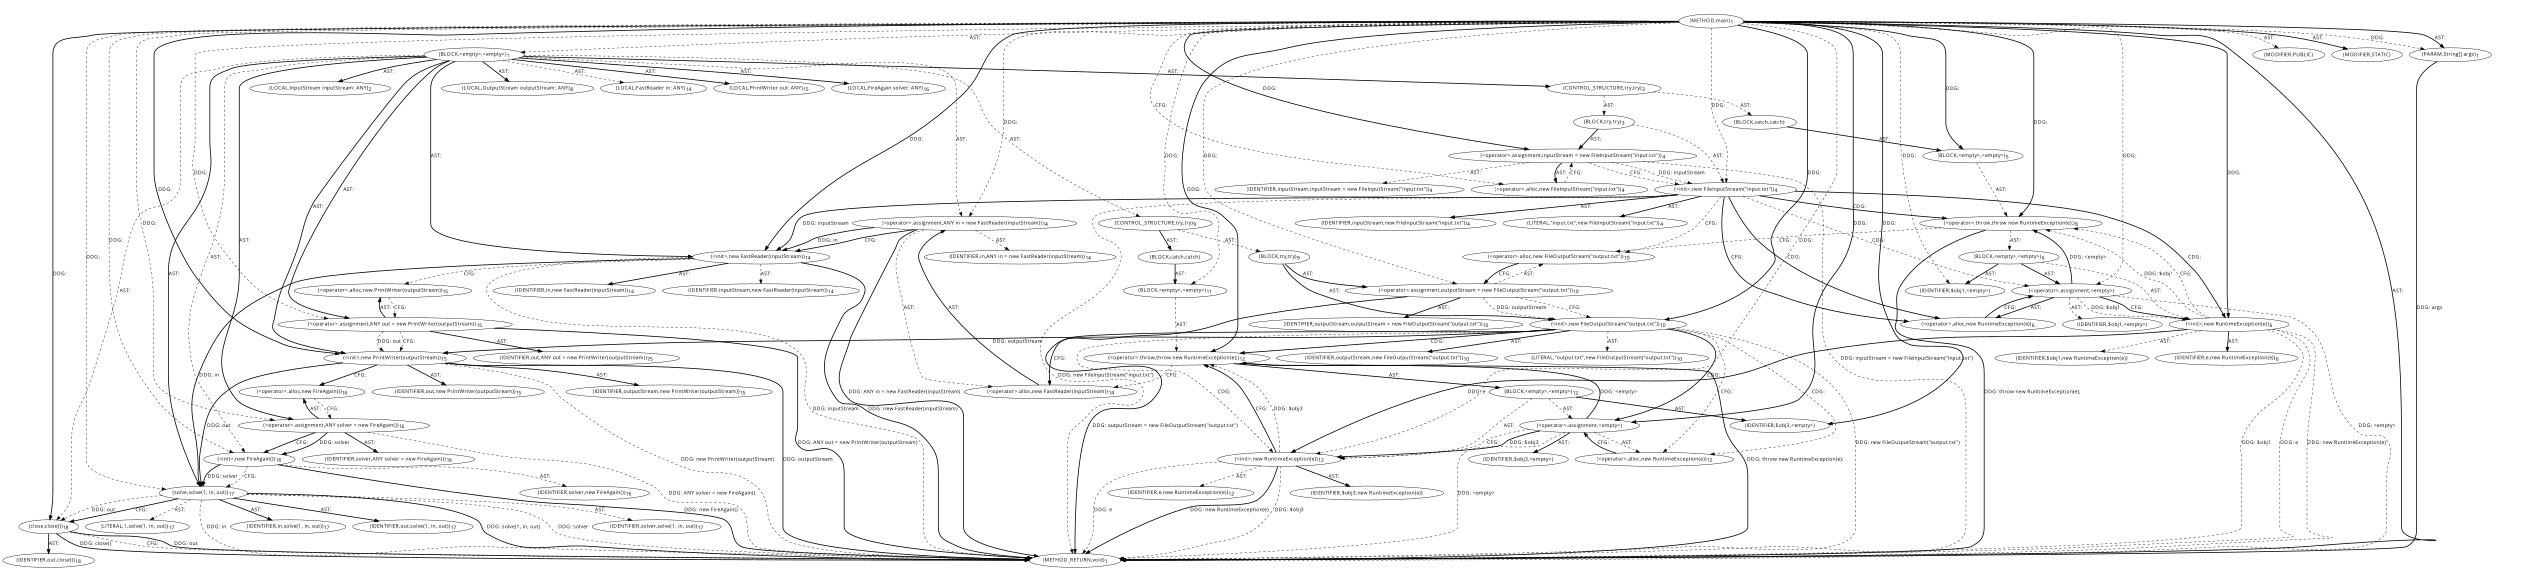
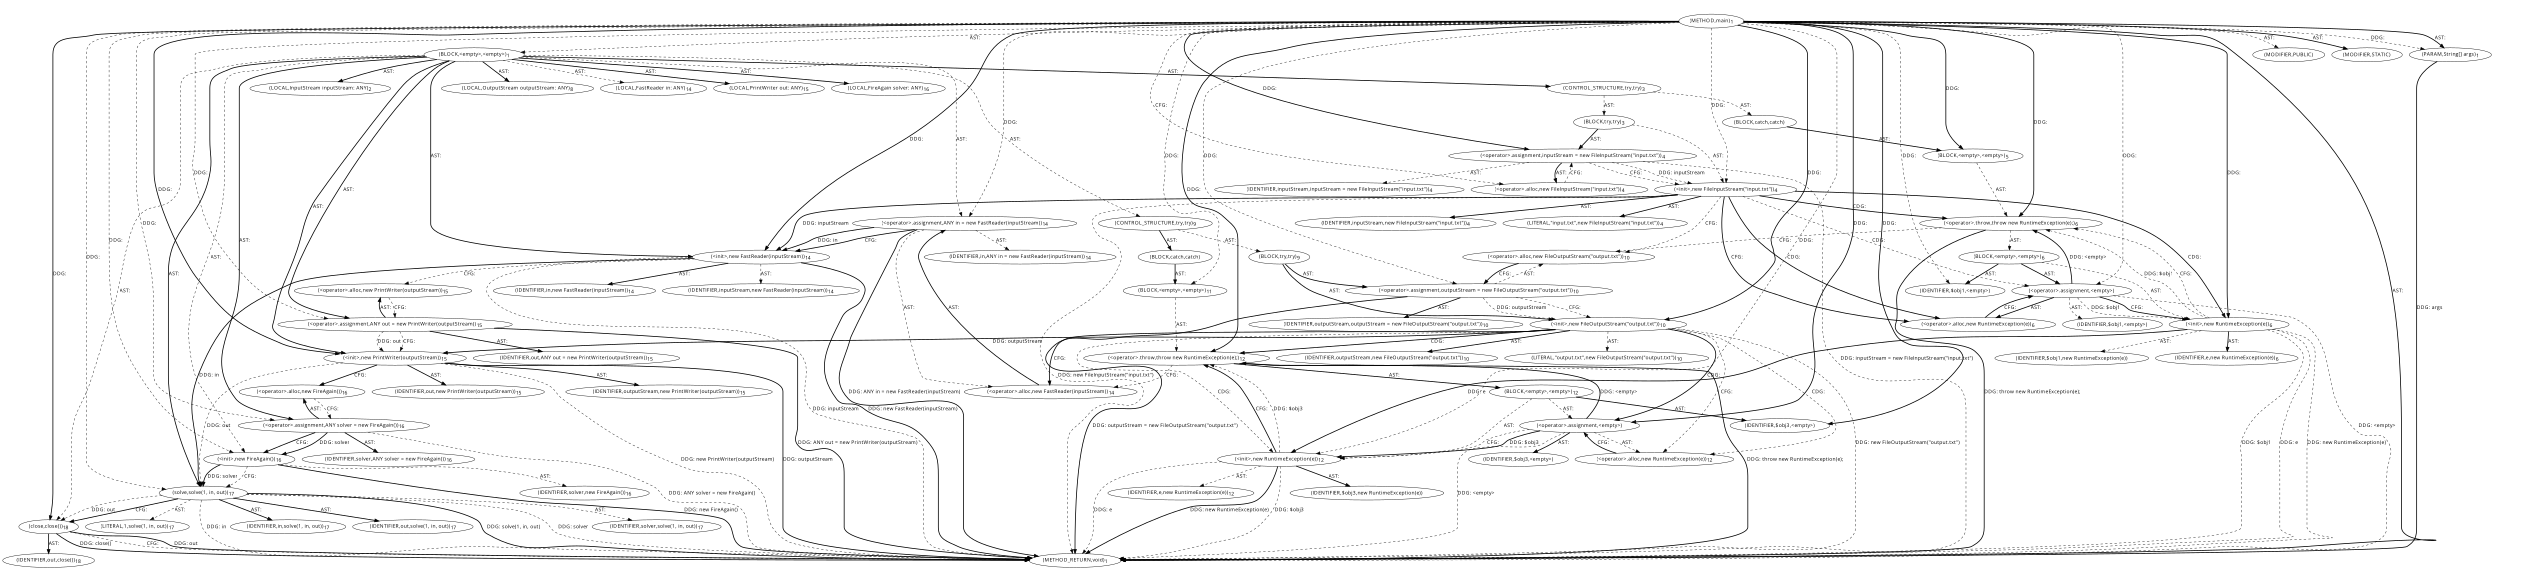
(650, 358) -> (650, 358)
(236, 385) -> (236, 385)
